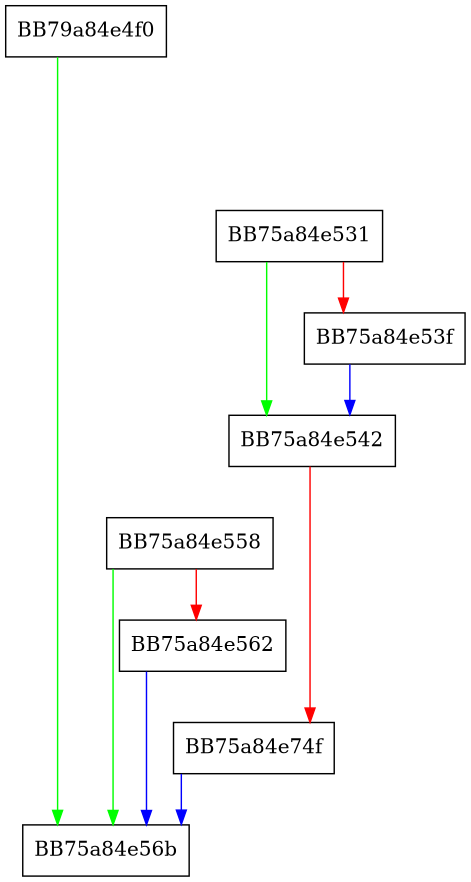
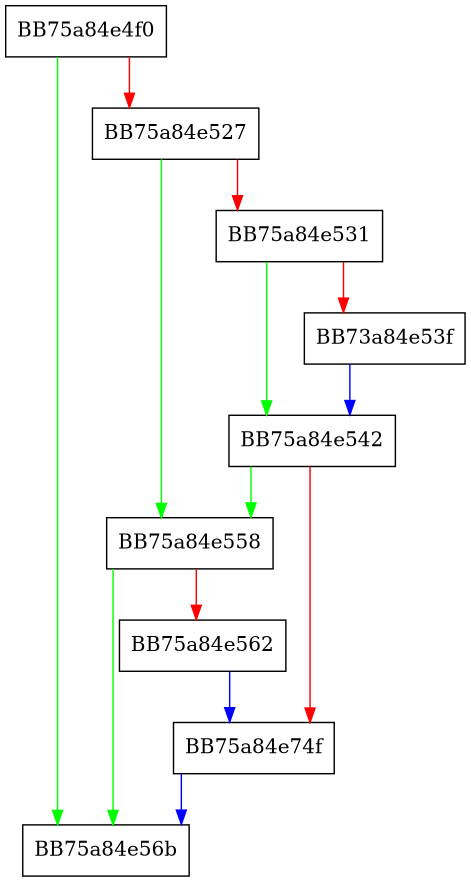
(86, 31) -> (86, 31)
none -> (176, 134)
(385, 338) -> (385, 338)
none -> (251, 485)
(146, 741) -> (230, 690)
